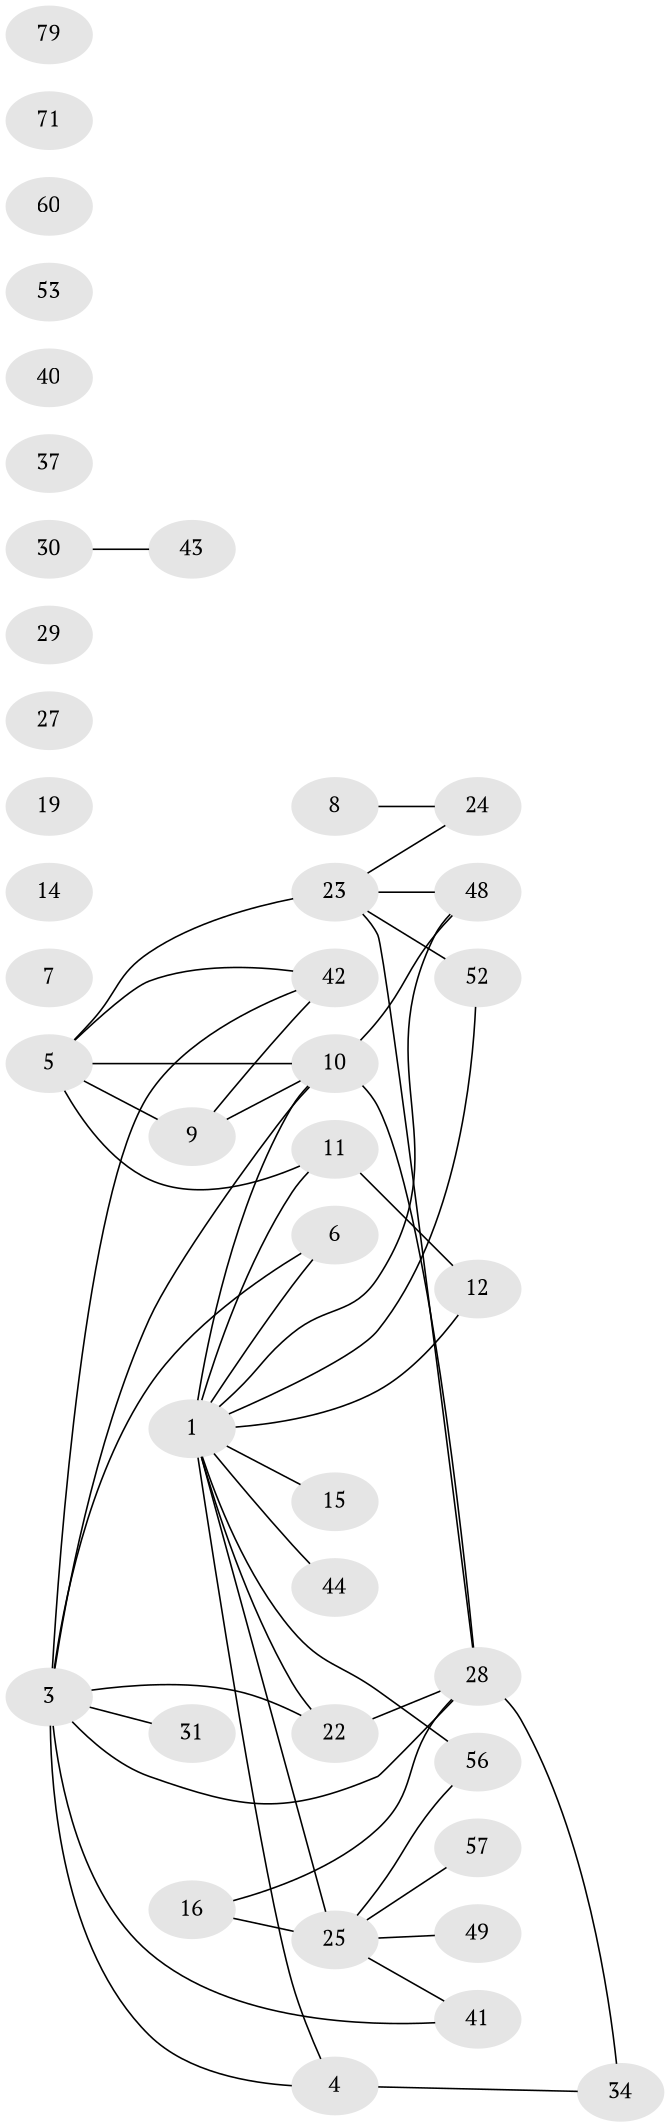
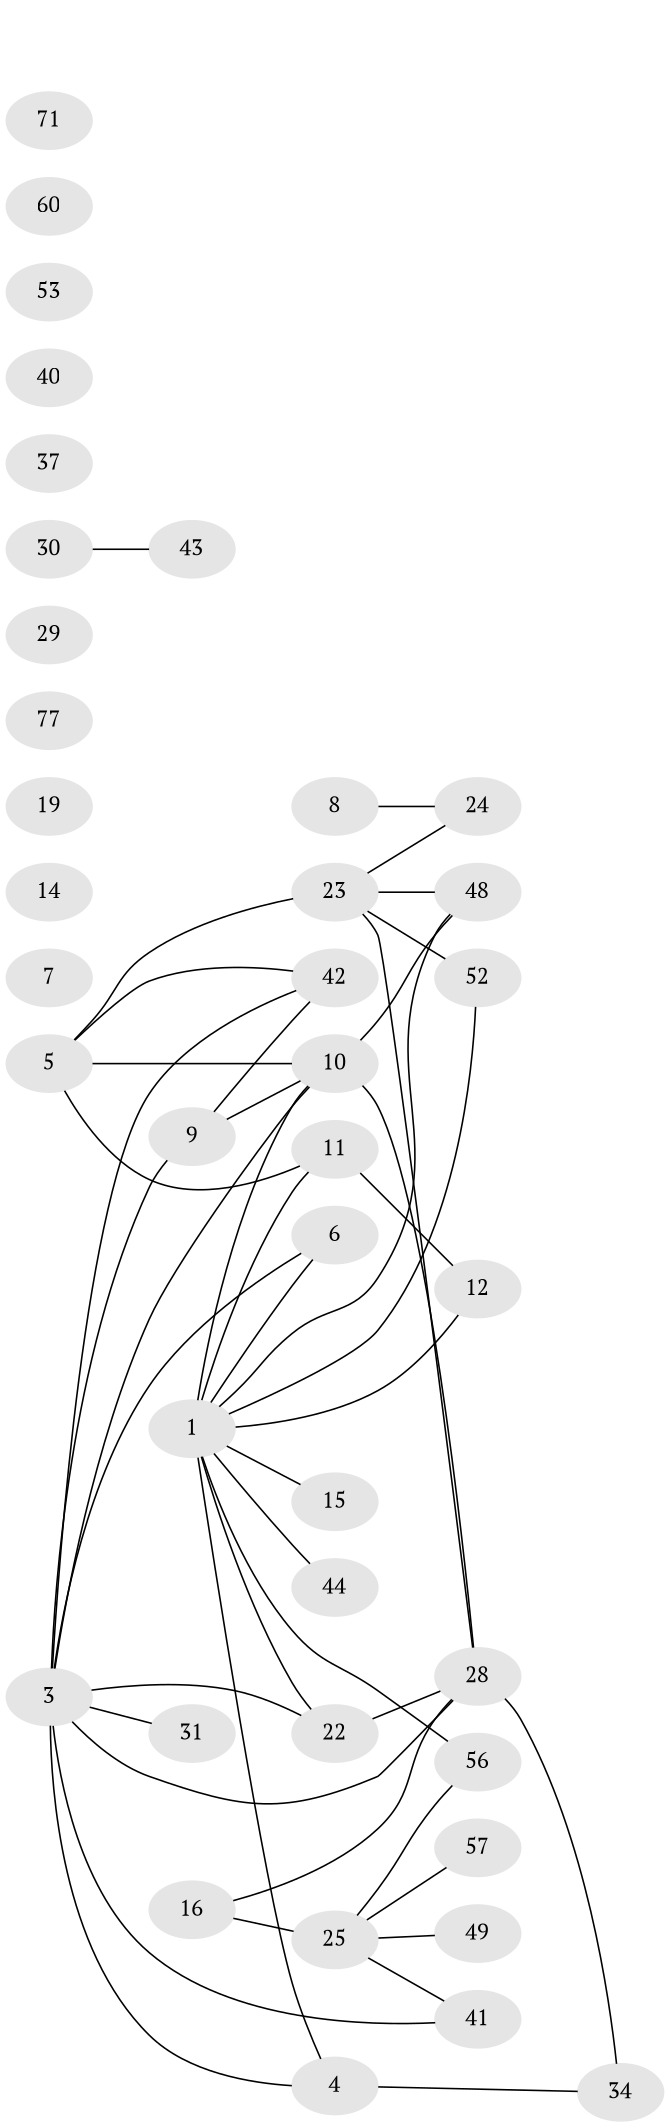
(49, 35) -> none
(49, 721) -> (49, 721)
(121, 1100) -> (93, 1356)
(264, 1684) -> none
